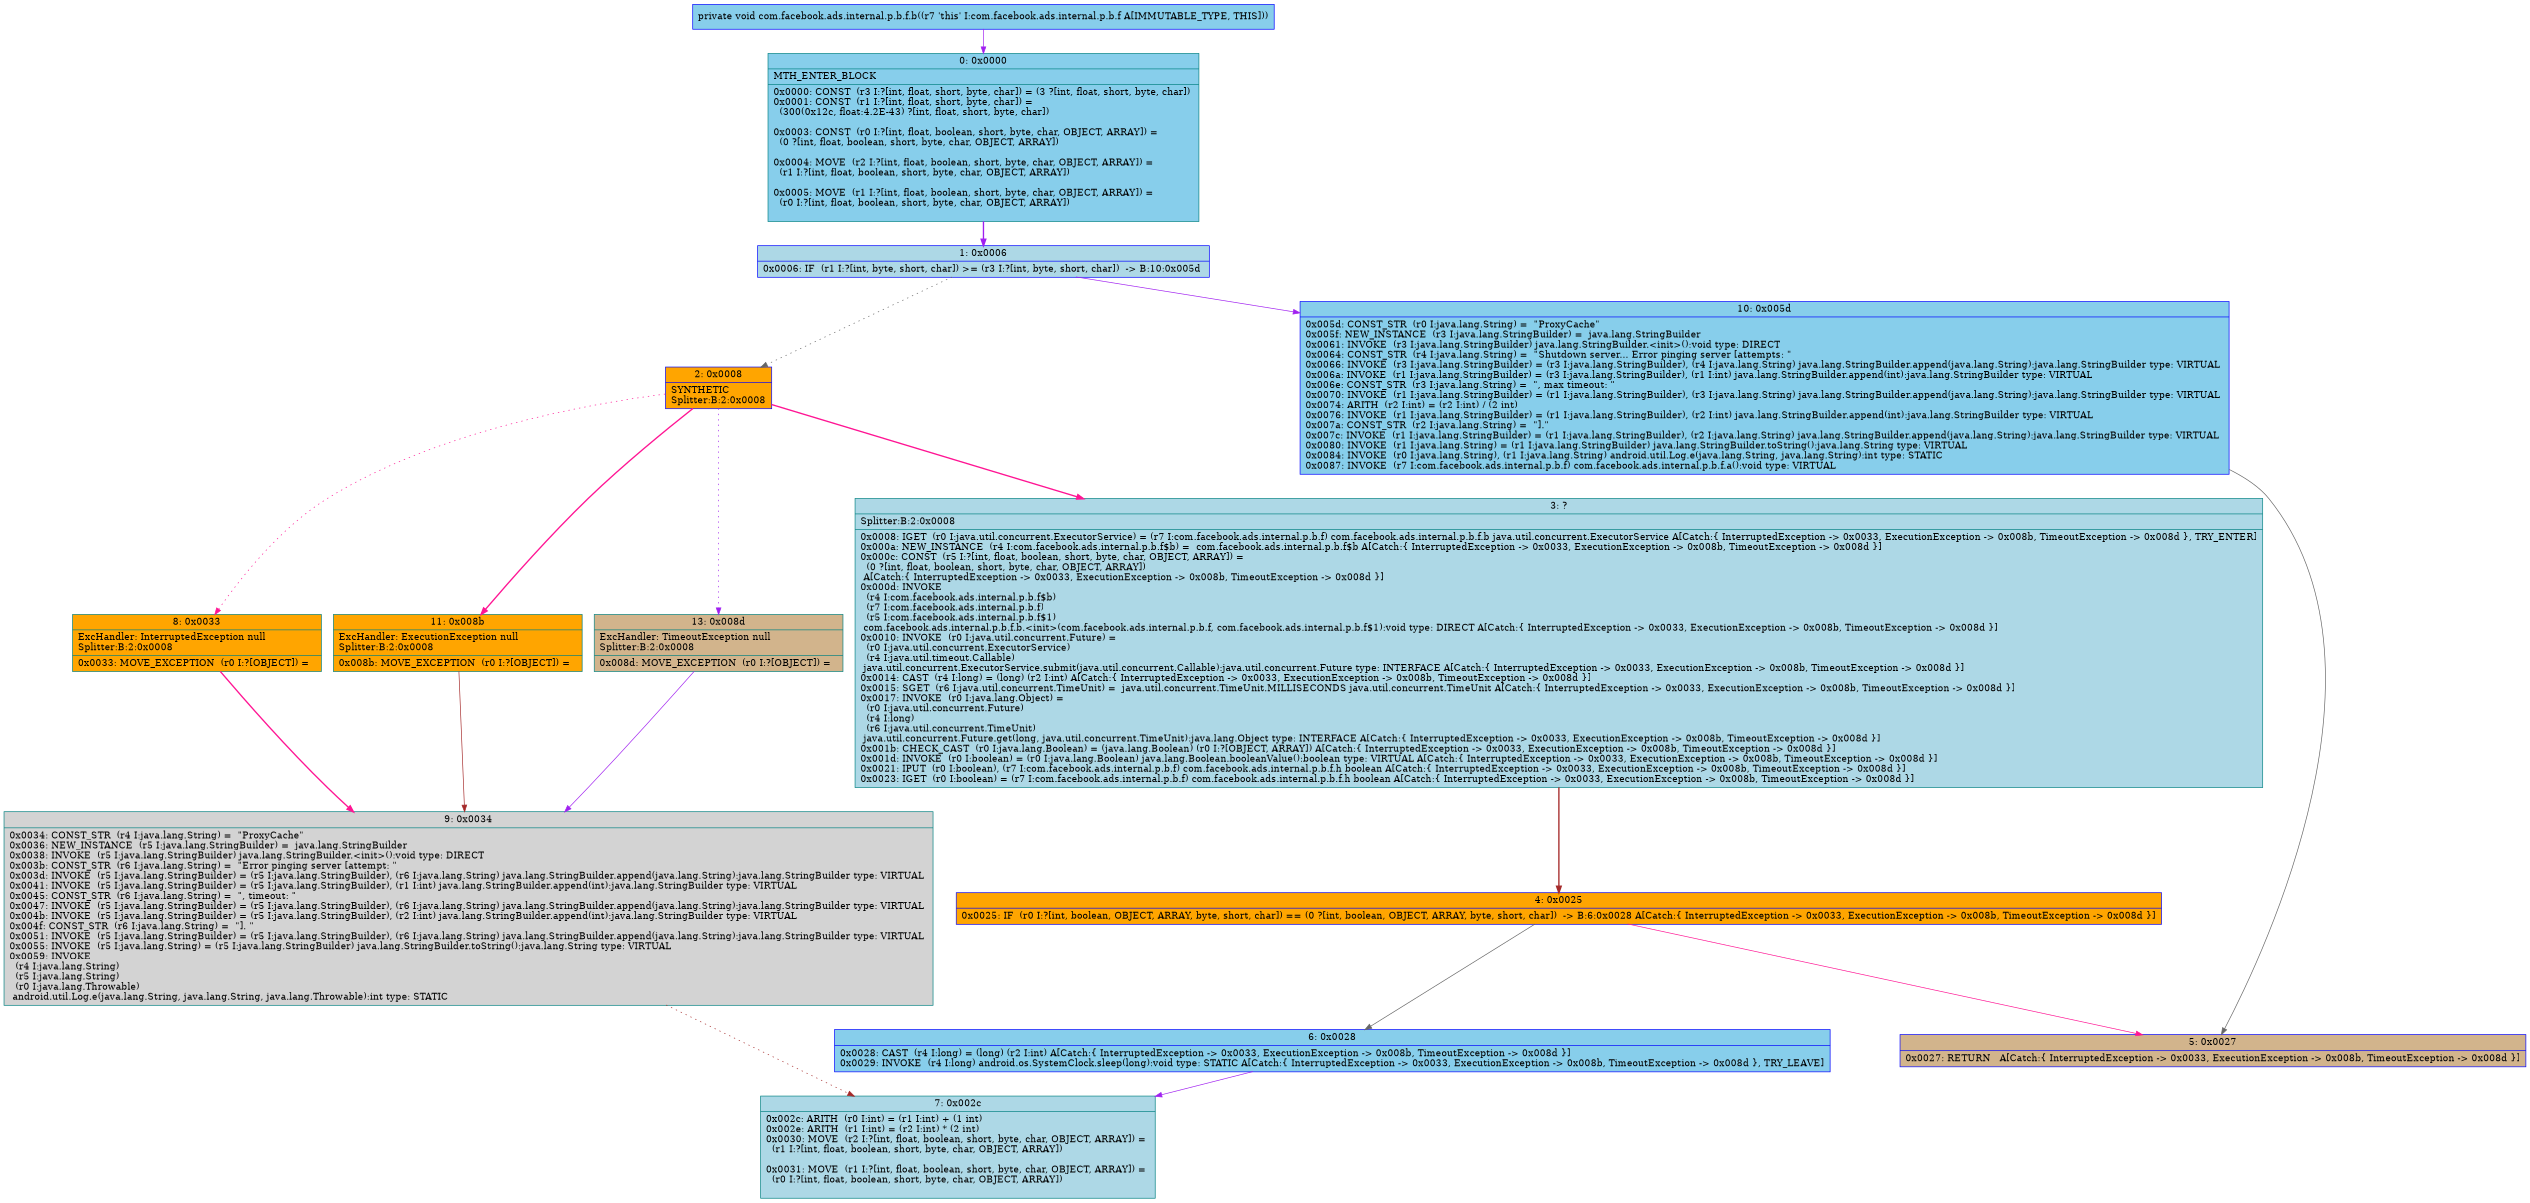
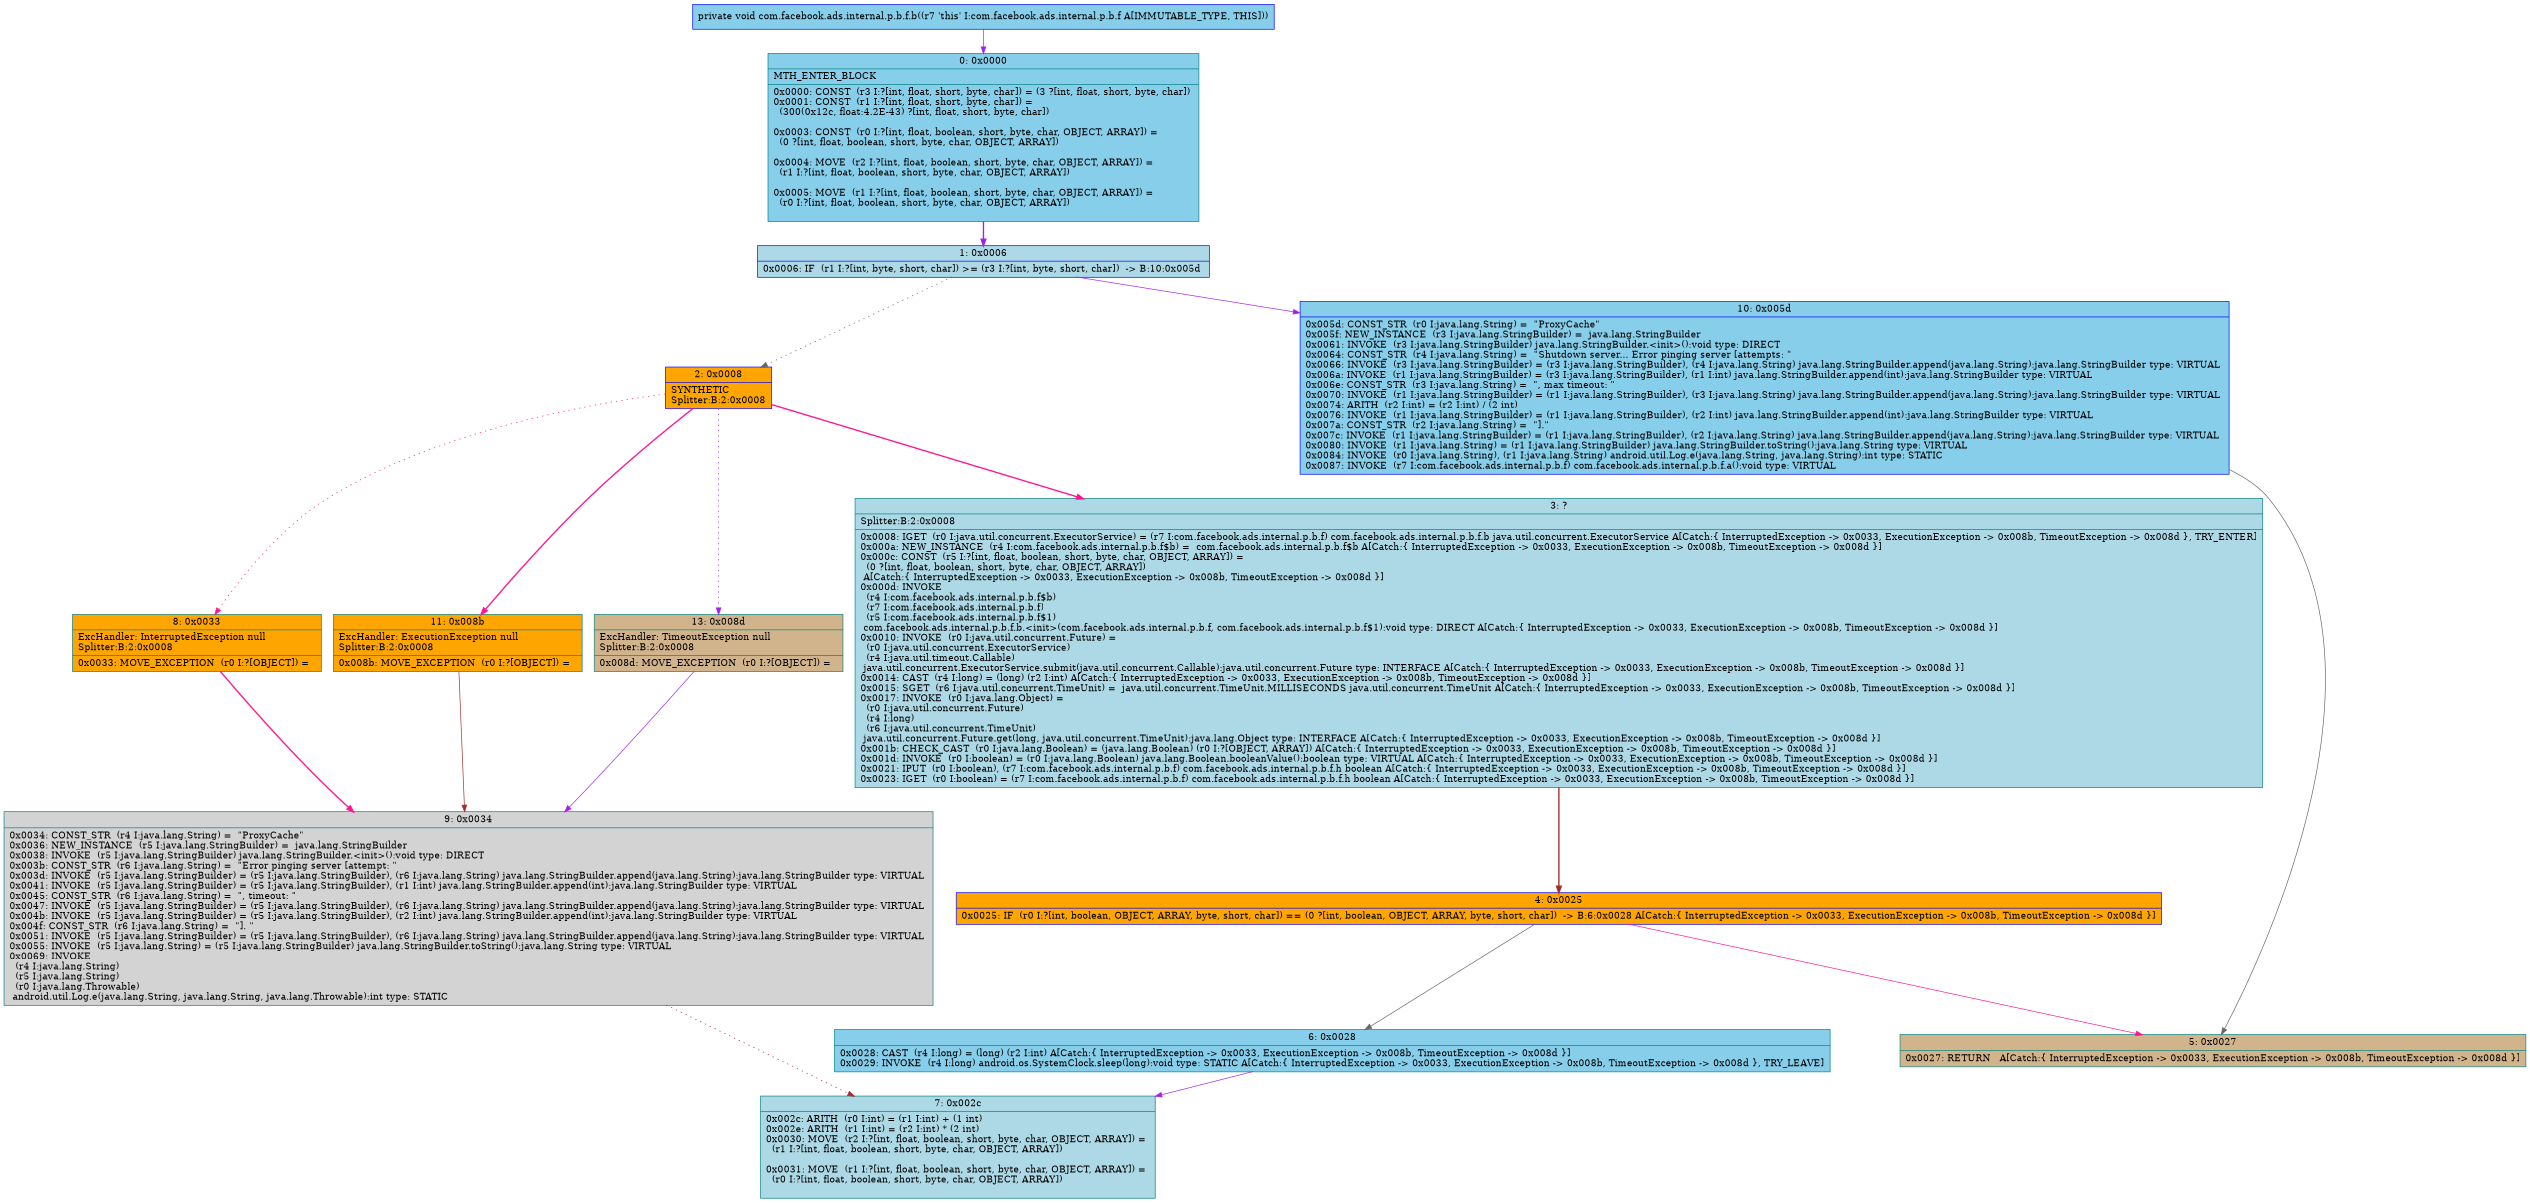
(53, 957) -> (53, 957)
(1332, 1051) -> (1332, 1051)
(2213, 1051) -> (2213, 1051)
